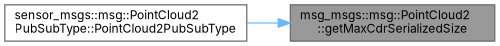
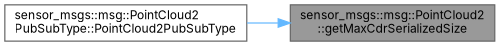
(393, 23) -> (393, 23)
